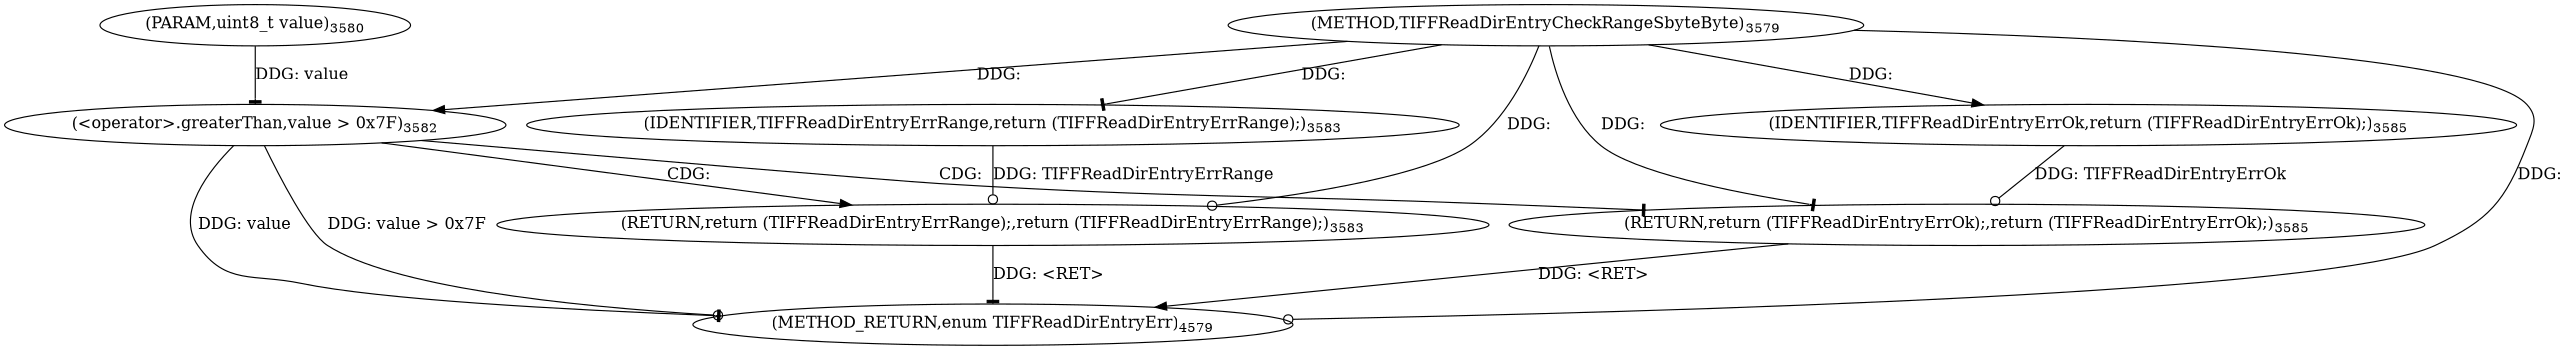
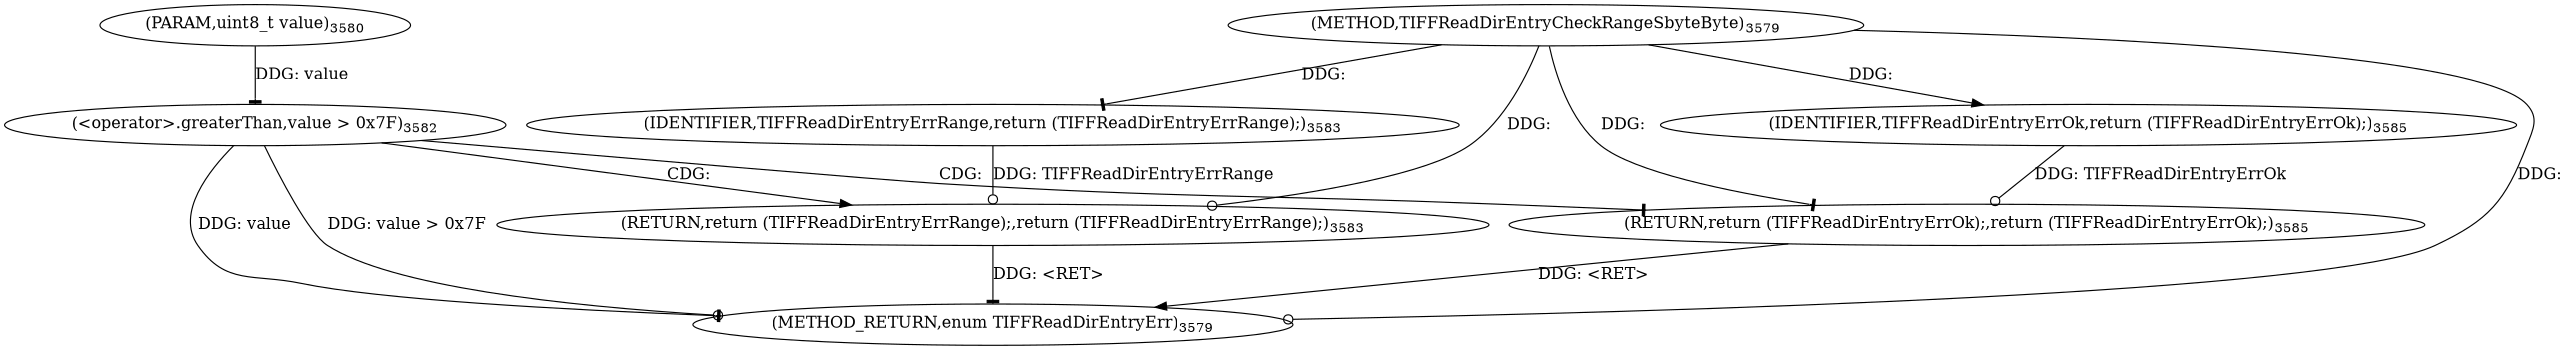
(896, 75) -> none
(1197, 323) -> (1197, 323)
